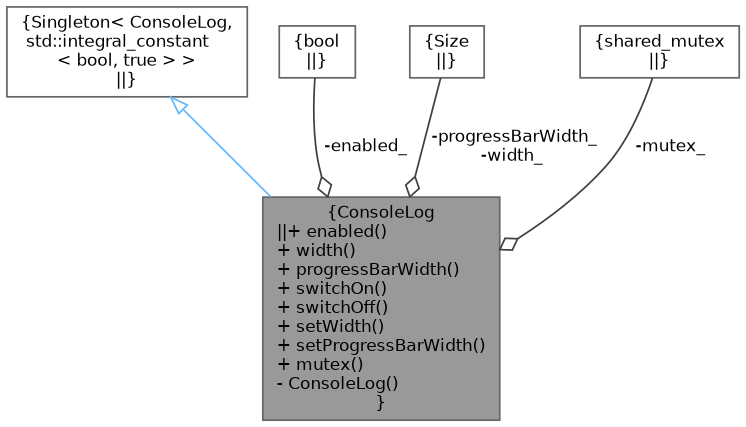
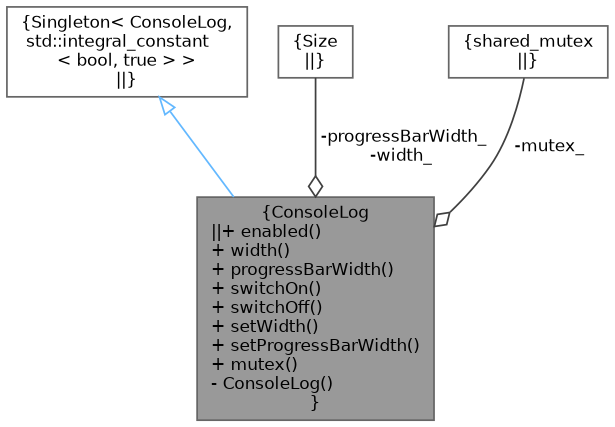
(317, 52) -> none
